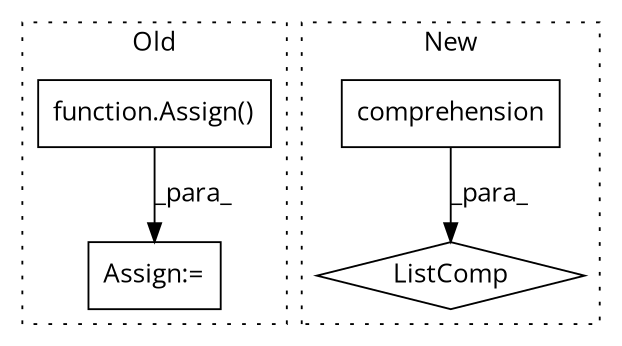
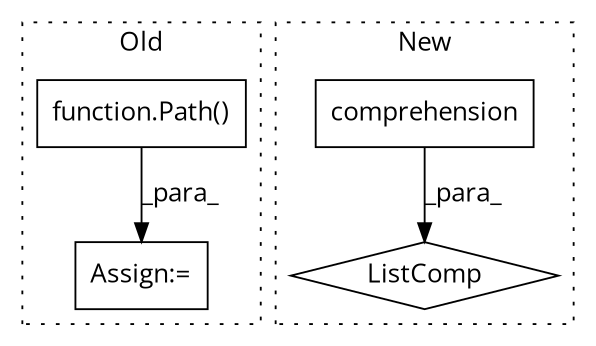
(155, 114) -> (142, 114)
